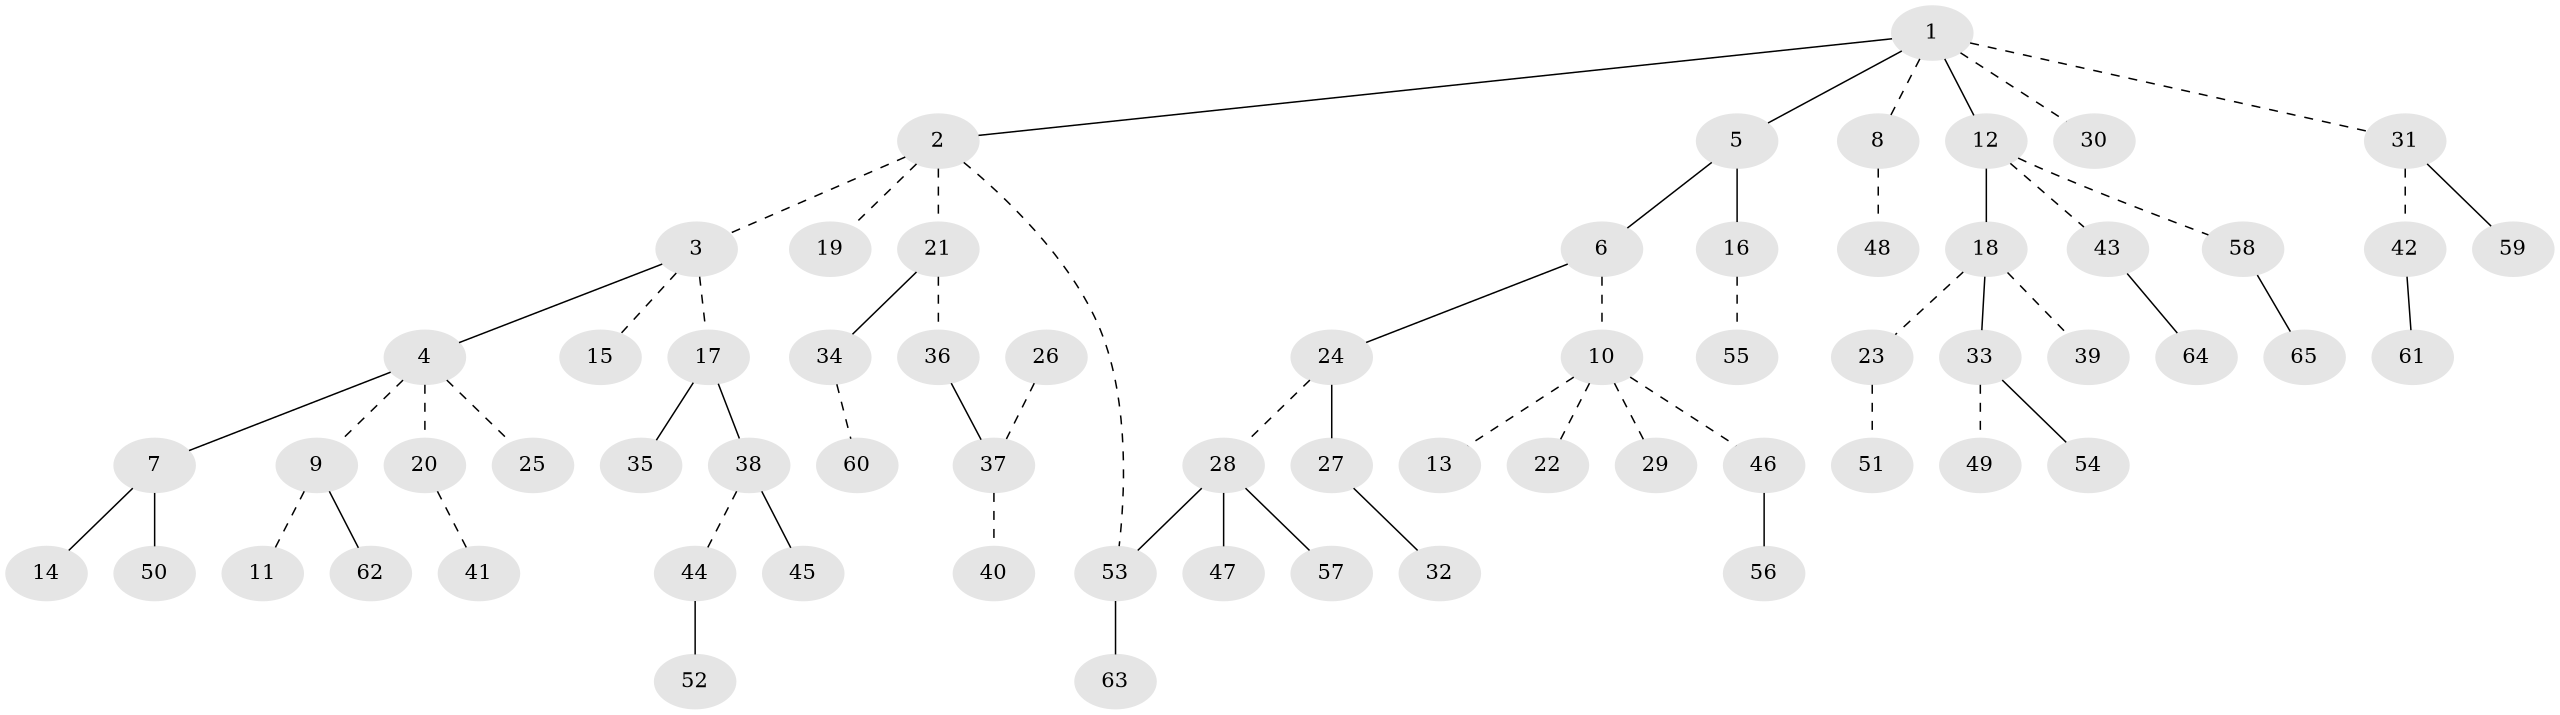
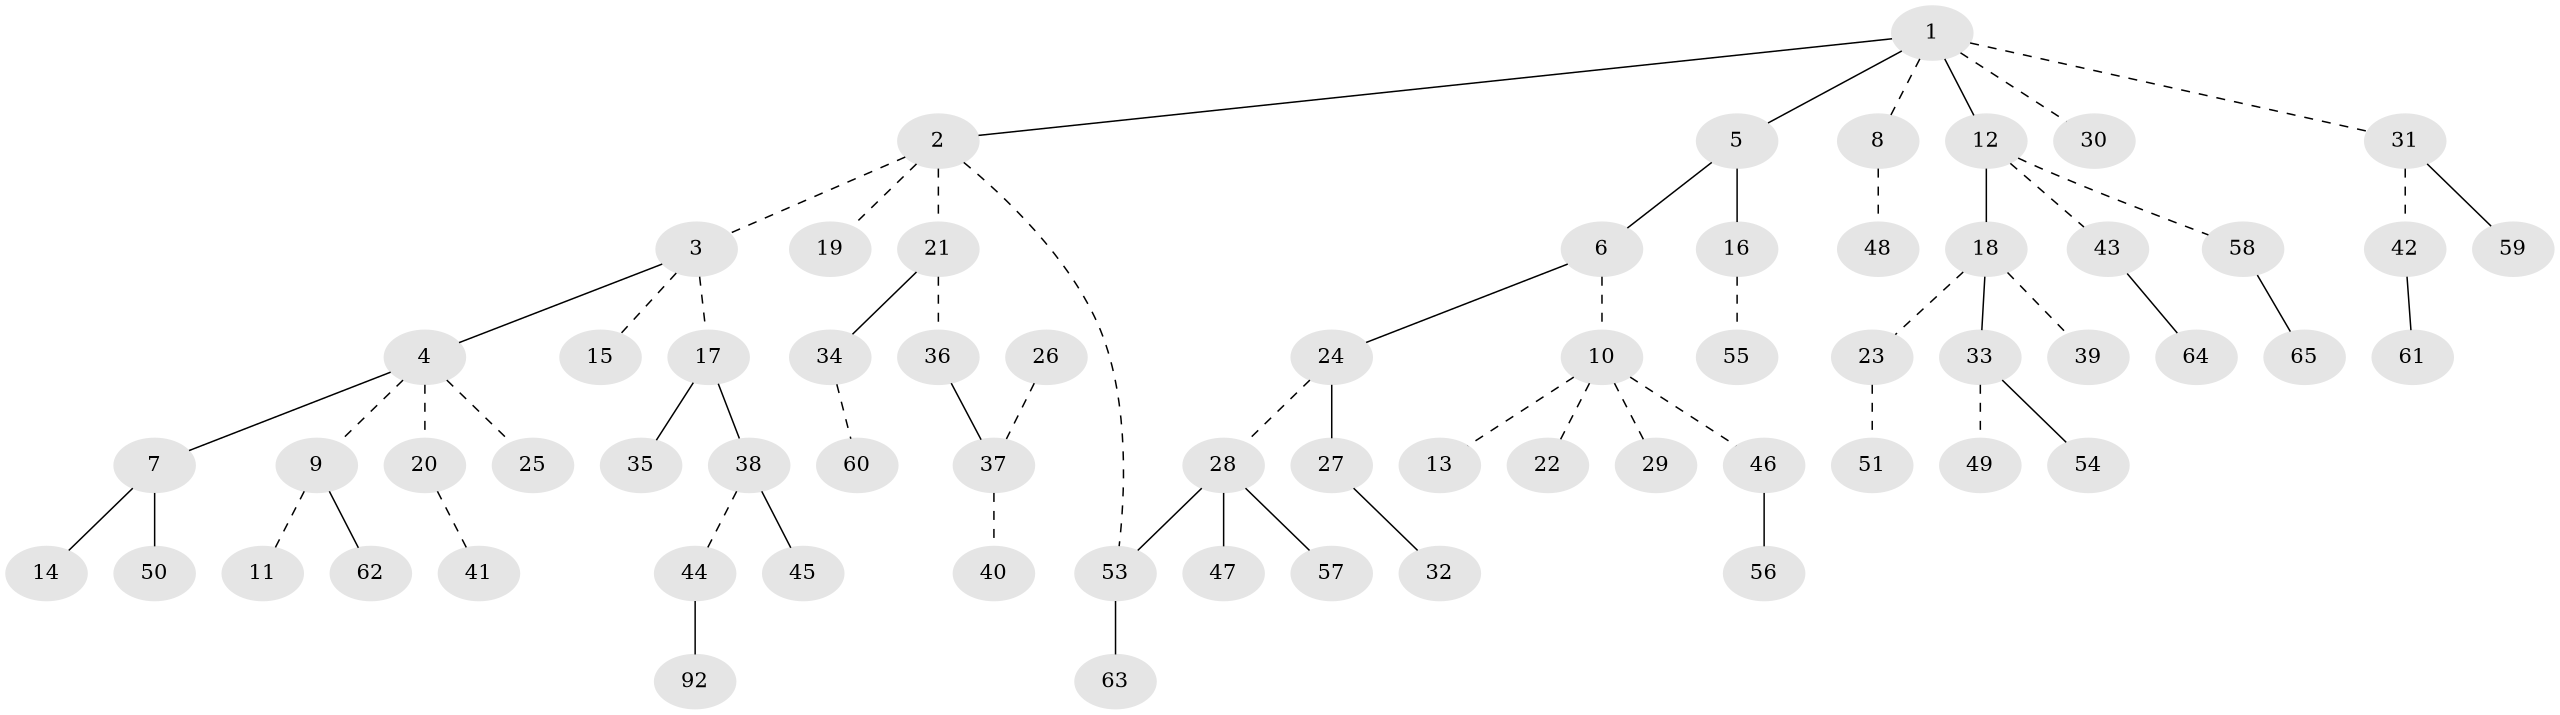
(695, 682) -> (695, 682)
